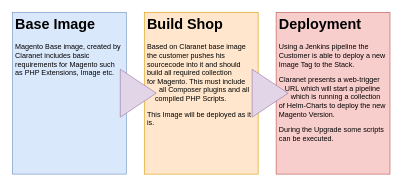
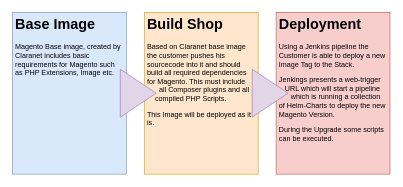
(202, 50) -> (202, 50)
(334, 58) -> (334, 58)
